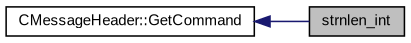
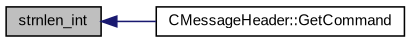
(290, 21) -> (136, 21)
